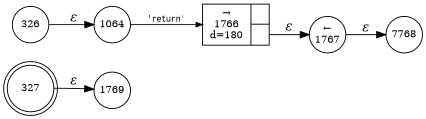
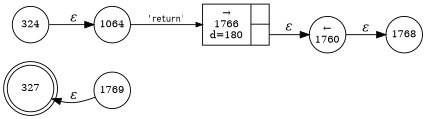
(31, 25) -> (31, 25)
(328, 35) -> (328, 35)
(404, 35) -> (404, 35)
(69, 88) -> (78, 102)
